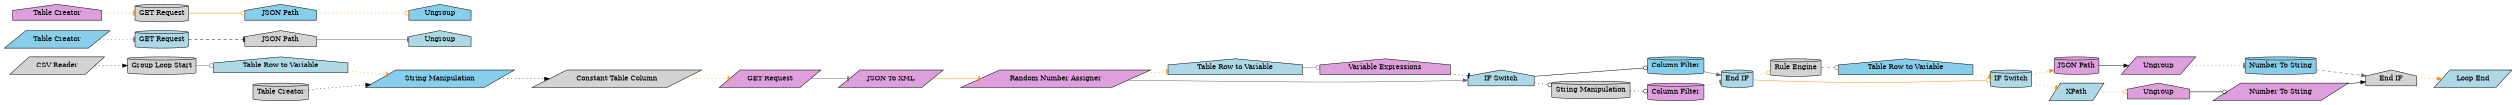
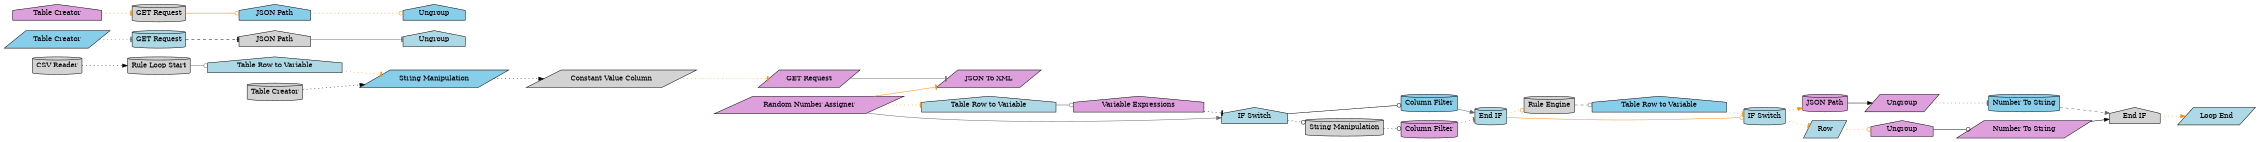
(57, 66) -> (57, 66)
(162, 66) -> (159, 66)
(617, 79) -> (611, 79)
(955, 79) -> (904, 92)
(2077, 92) -> (1825, 129)
